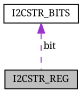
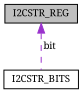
(41, 52) -> (41, 52)
